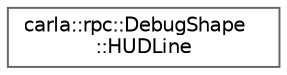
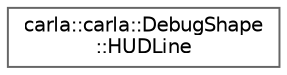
(144, 37) -> (144, 37)
